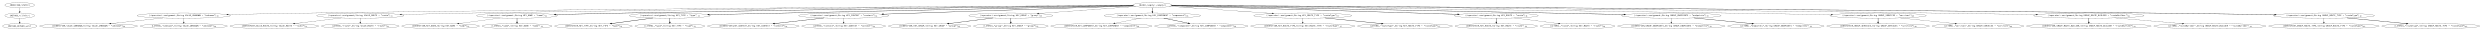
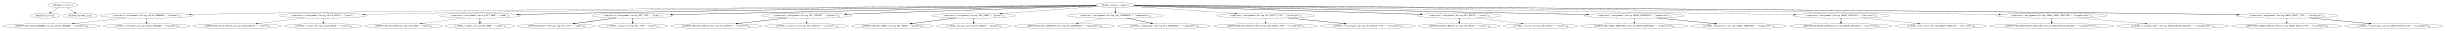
(20, 10) -> (55, 10)
